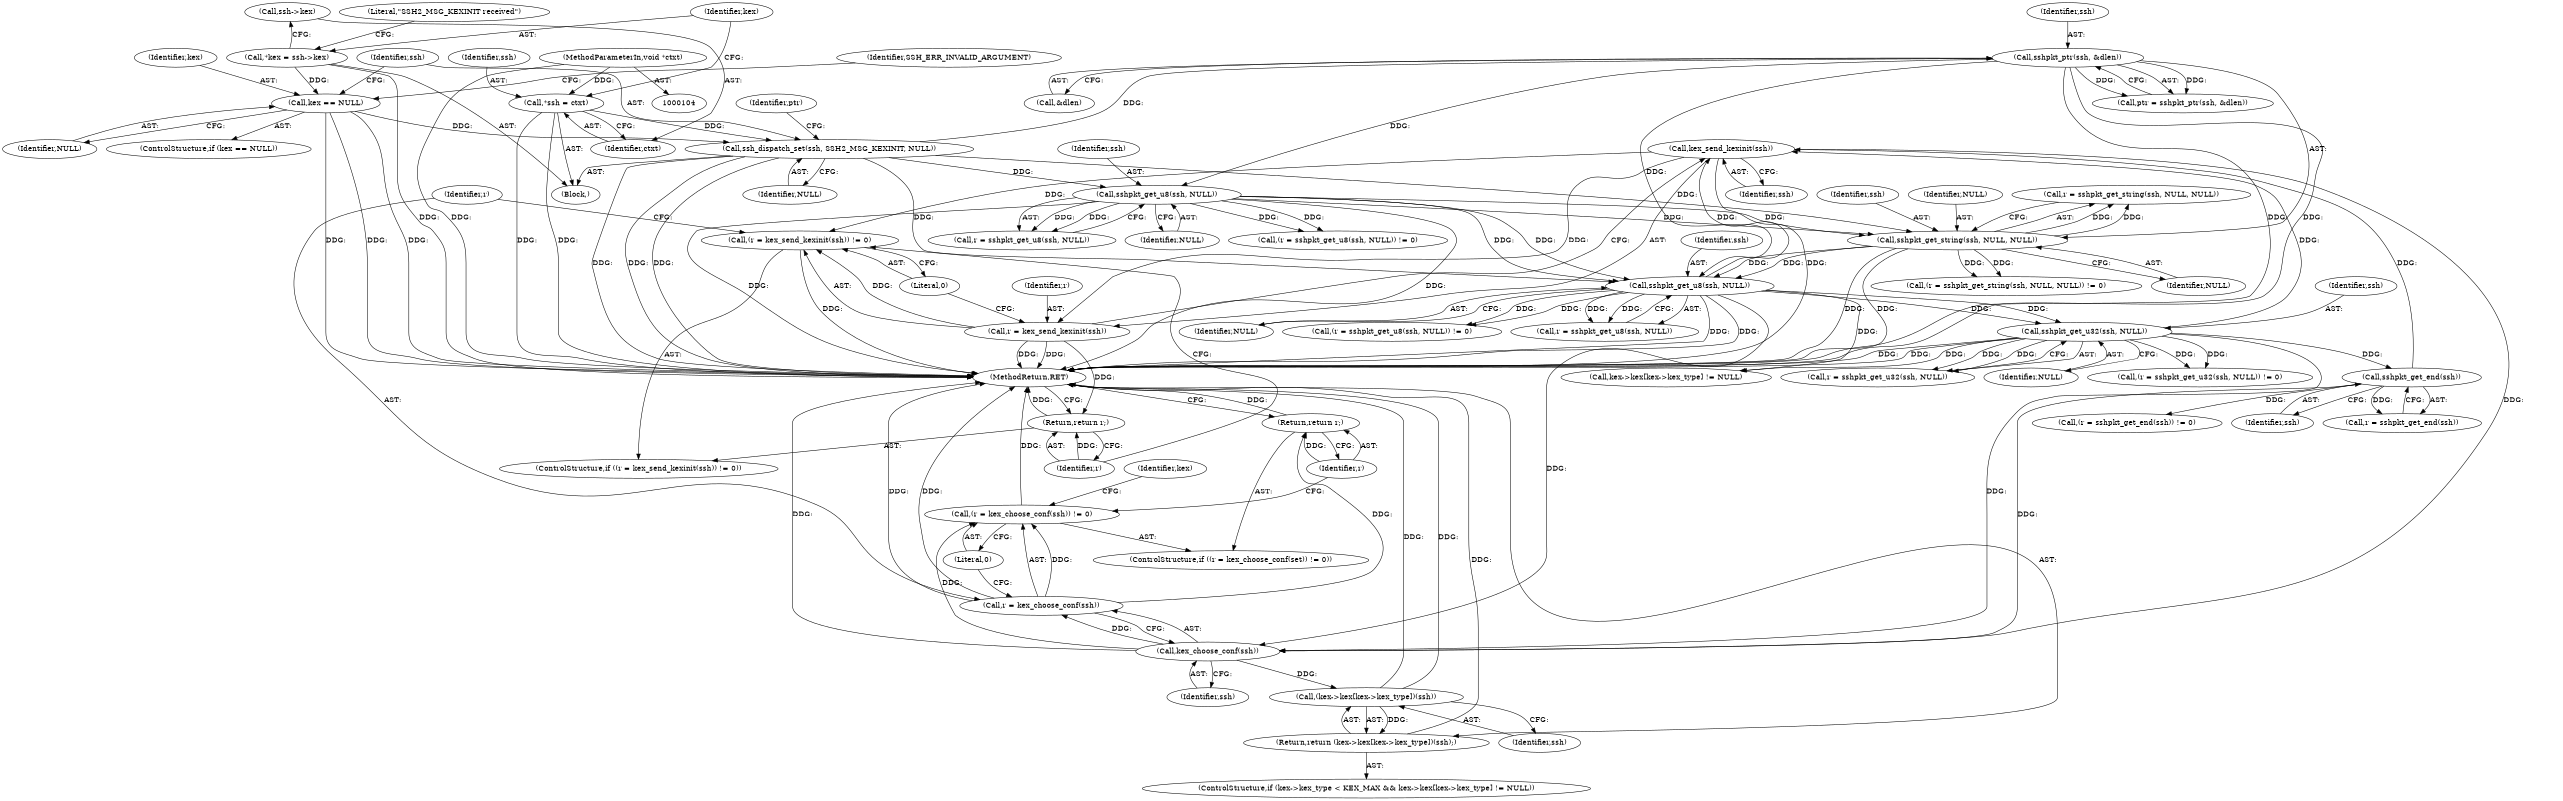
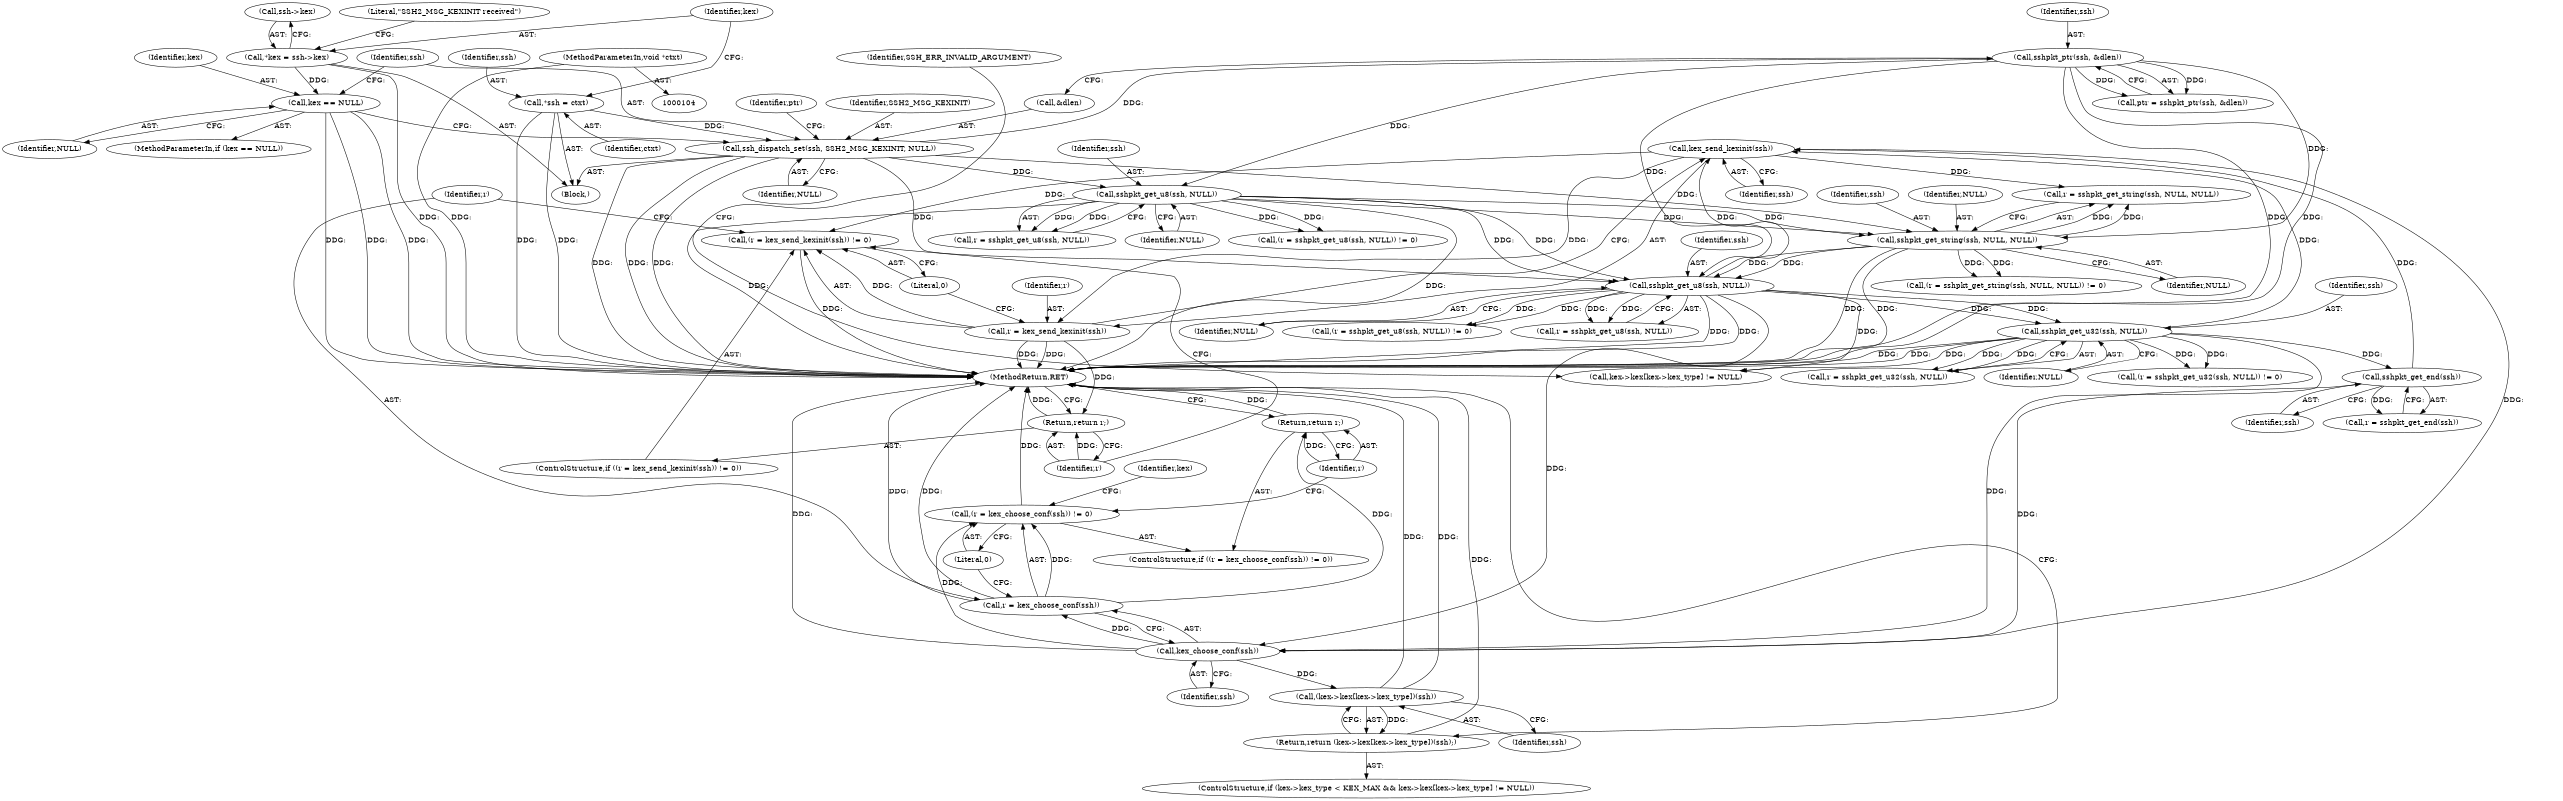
(594, 28) -> (269, 32)
(1509, 61) -> (955, 124)
(616, 72) -> (899, 340)
(592, 79) -> none
none -> (910, 103)
(604, 121) -> none
(464, 126) -> (464, 126)
(209, 149) -> (209, 149)
(2320, 149) -> (2320, 149)
(683, 332) -> (723, 353)
(1643, 361) -> (1917, 171)
(2127, 423) -> none
(1231, 560) -> (1231, 560)
(2049, 560) -> (2049, 560)
(1354, 720) -> (1354, 720)
